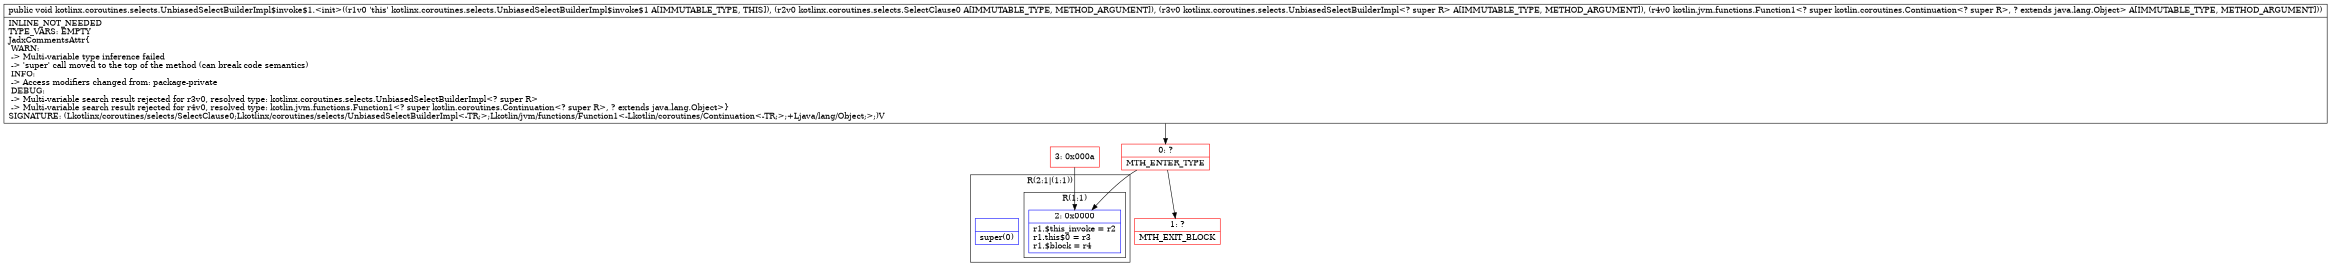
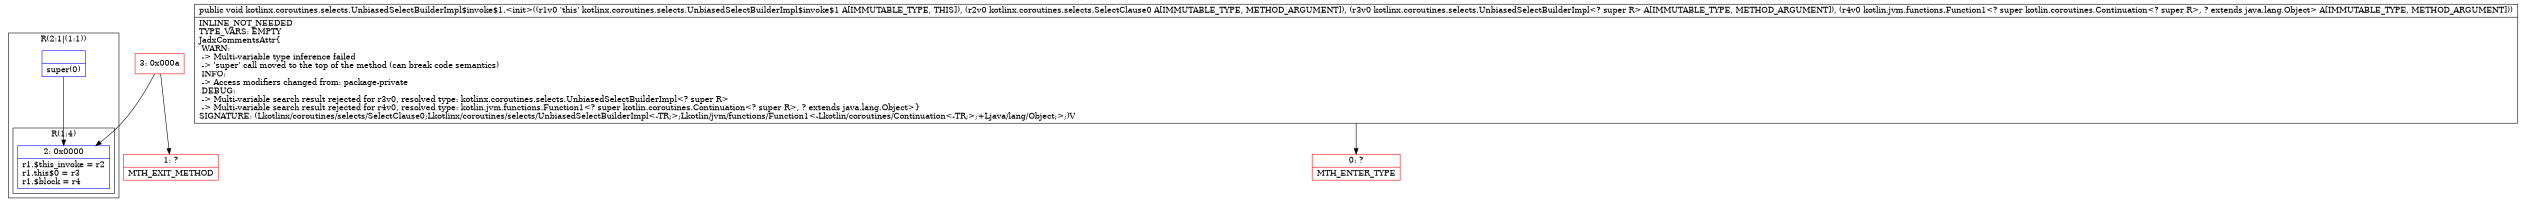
(1115, 186) -> (64, 108)
(1171, 191) -> (165, 111)
(1075, 199) -> (64, 134)
(1177, 238) -> (171, 173)
